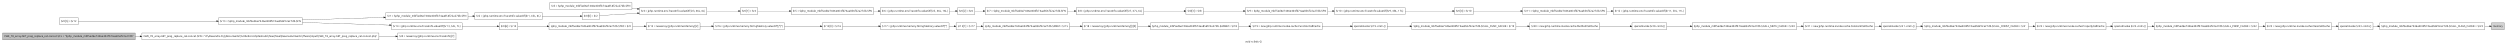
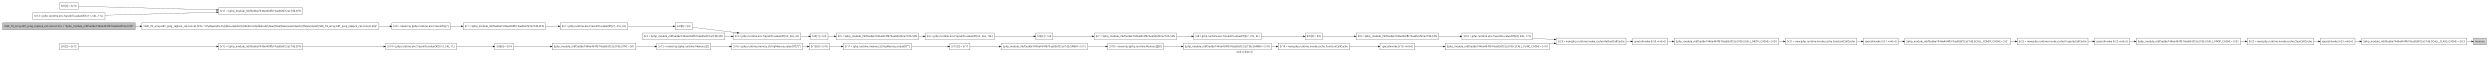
(1429, 11) -> (1543, 39)
(1609, 11) -> (161, 14)
(343, 19) -> (456, 26)
